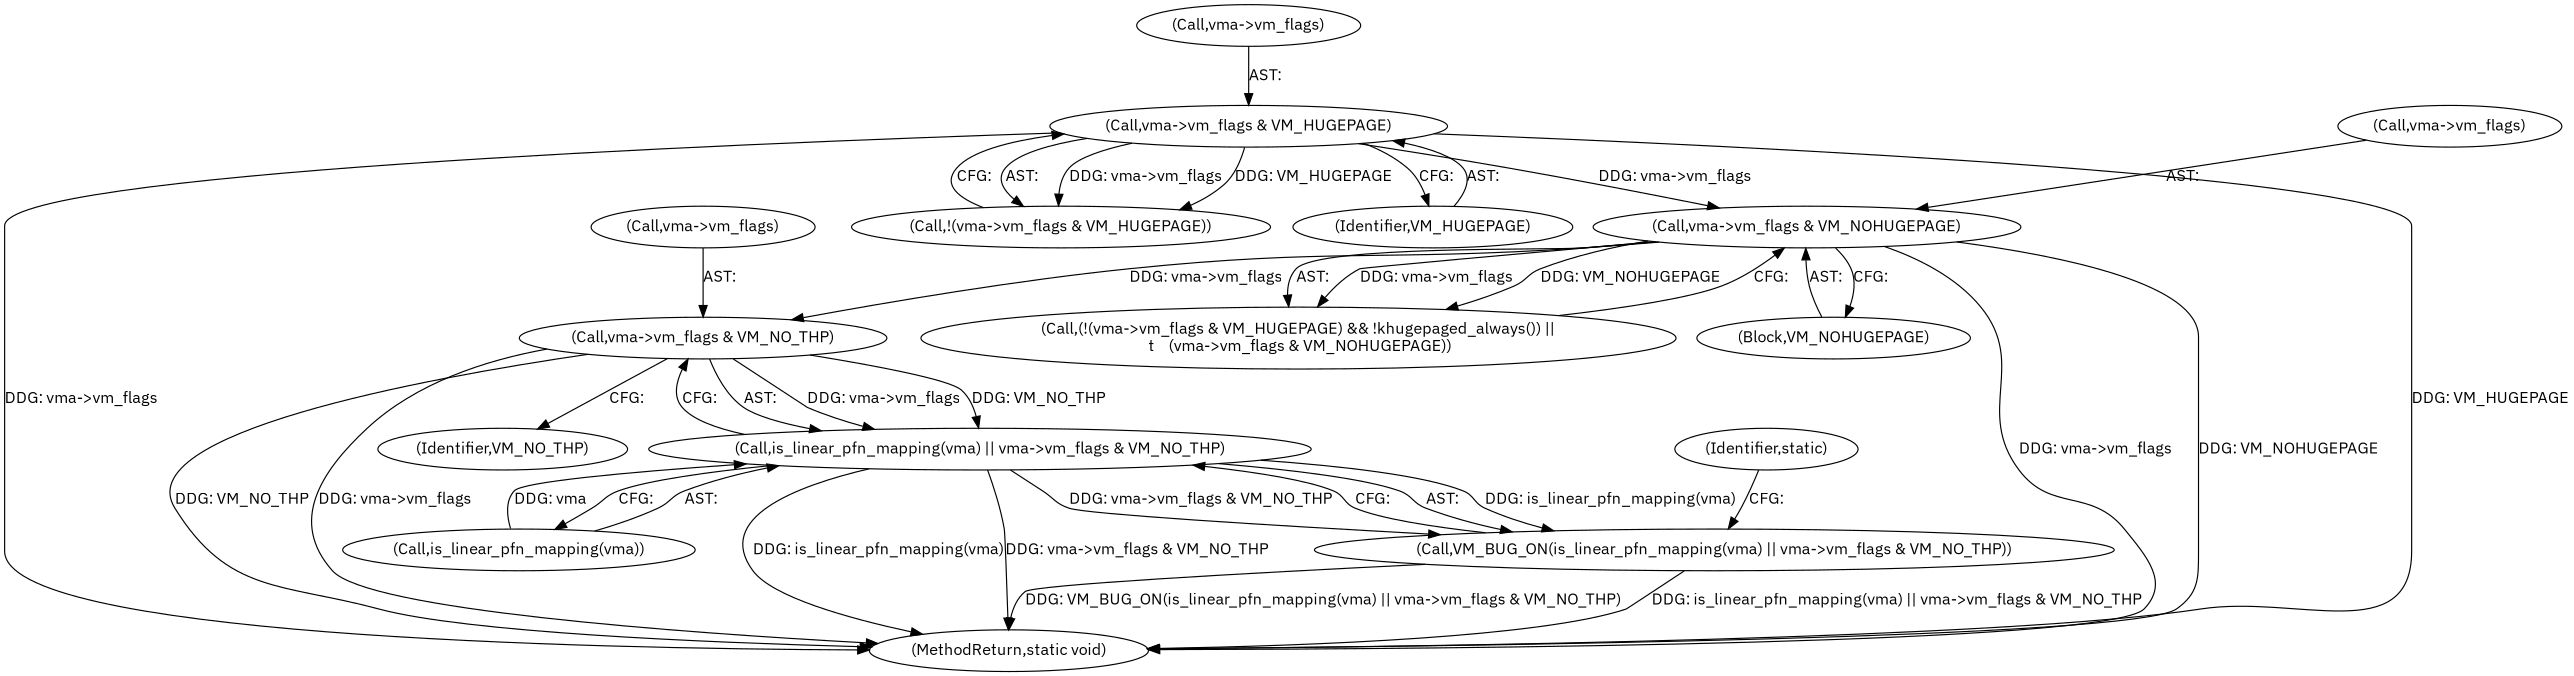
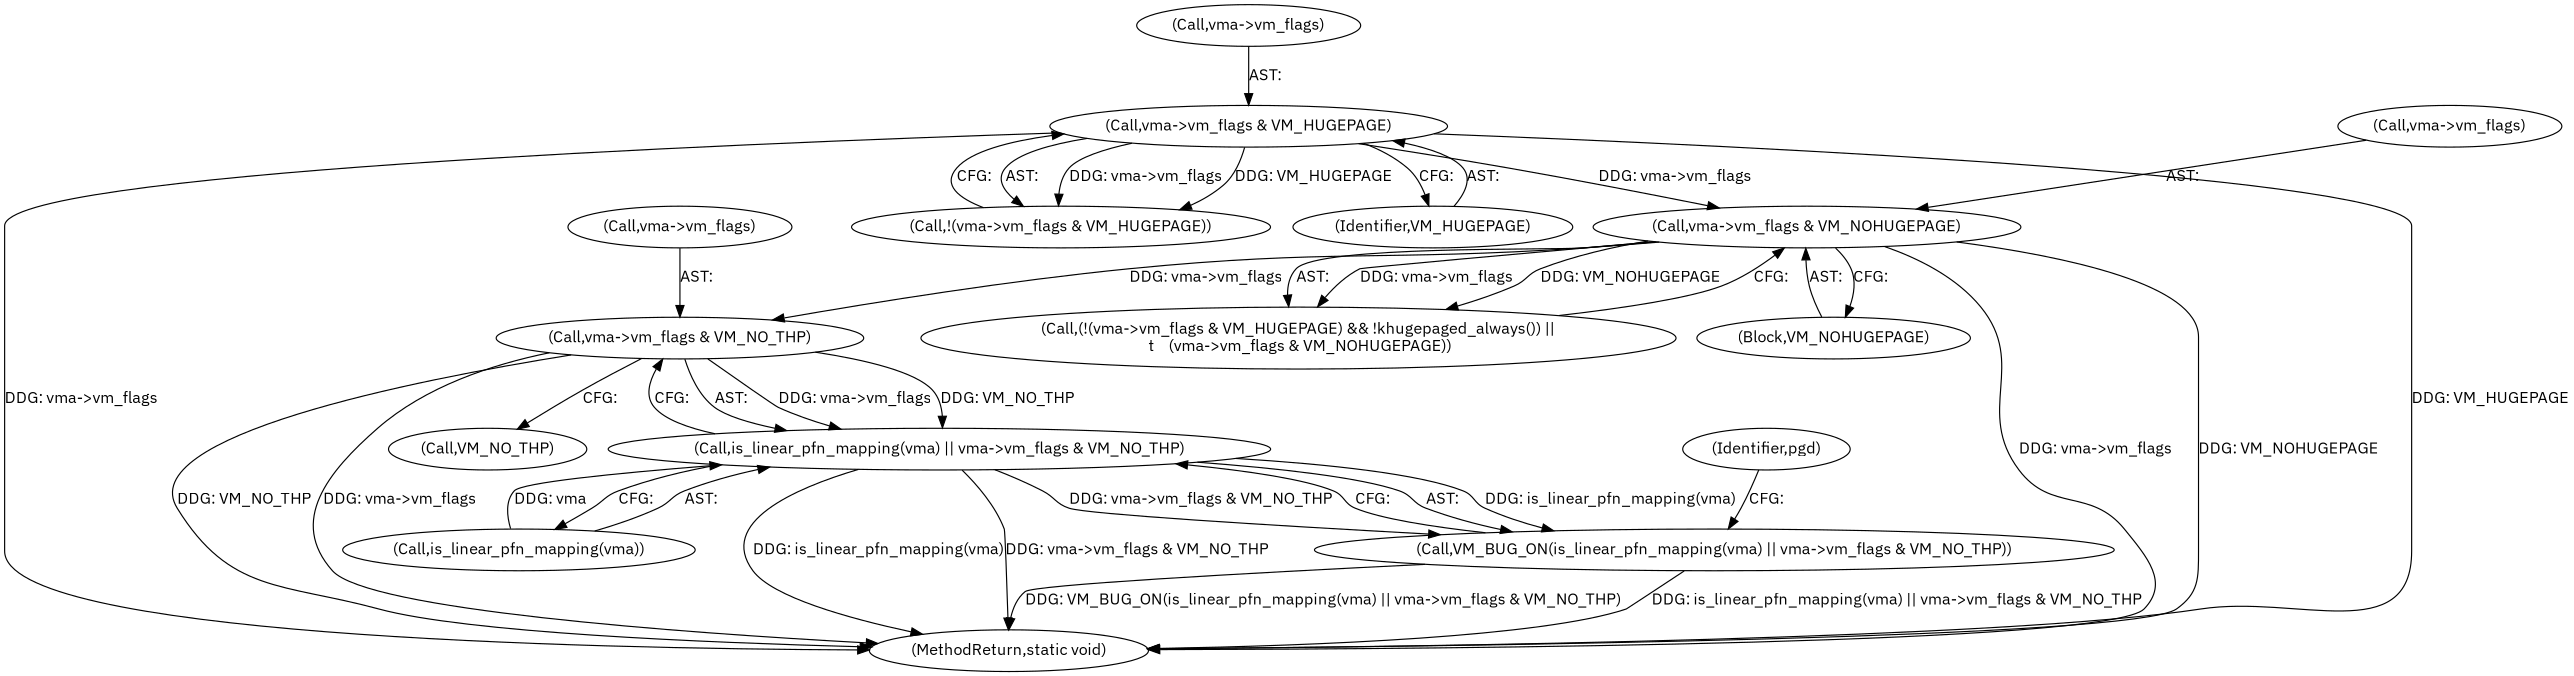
(503, 449) -> (488, 449)
(1766, 449) -> (1766, 449)
